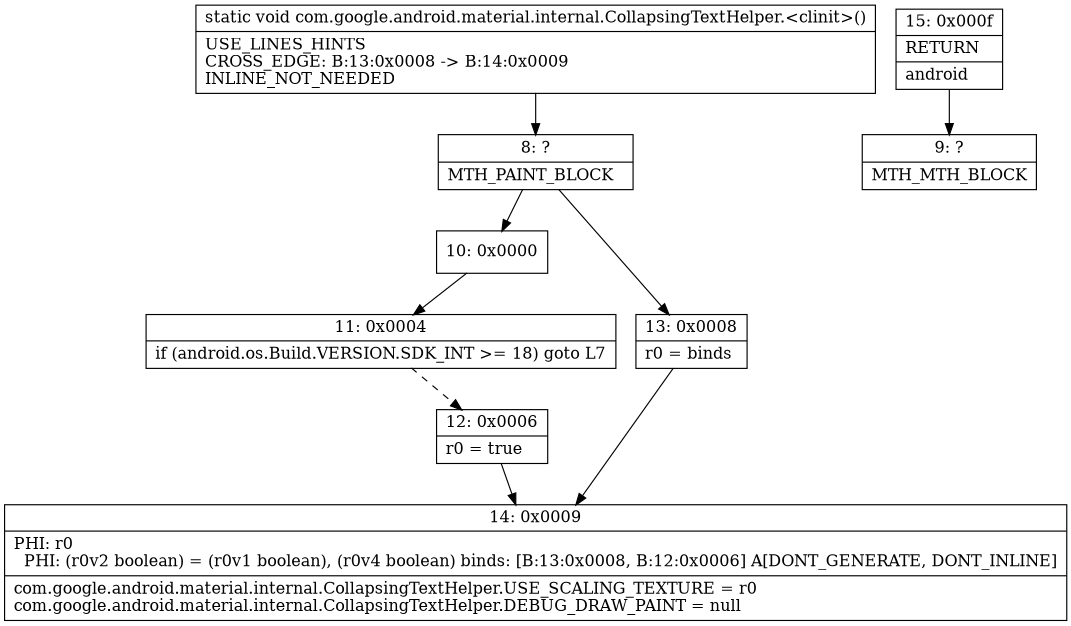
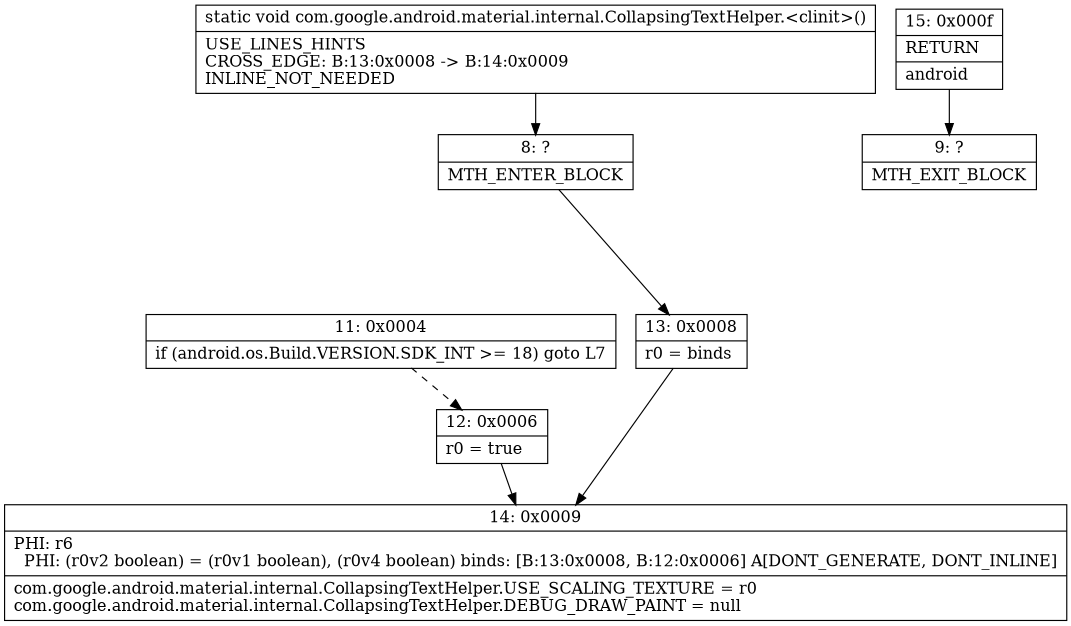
(531, 175) -> (536, 175)
(949, 175) -> (949, 175)
(492, 252) -> none
(46, 544) -> (46, 544)
